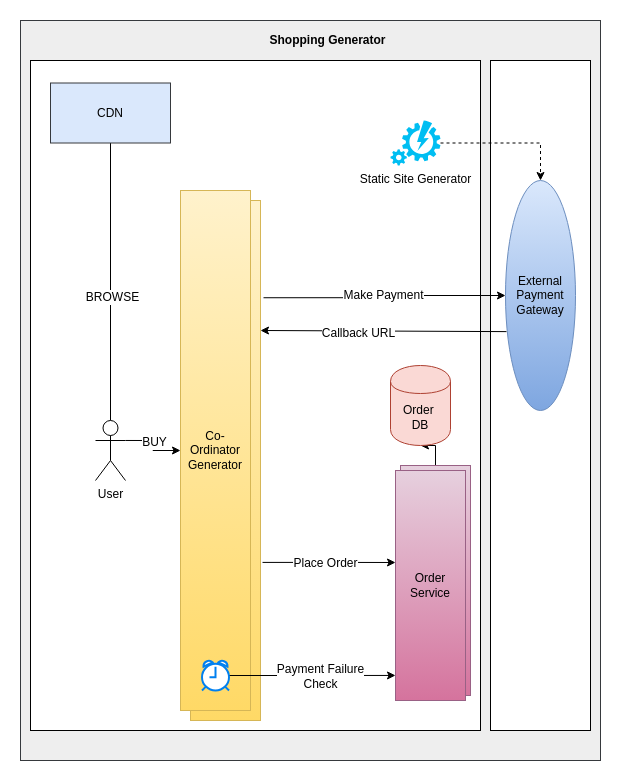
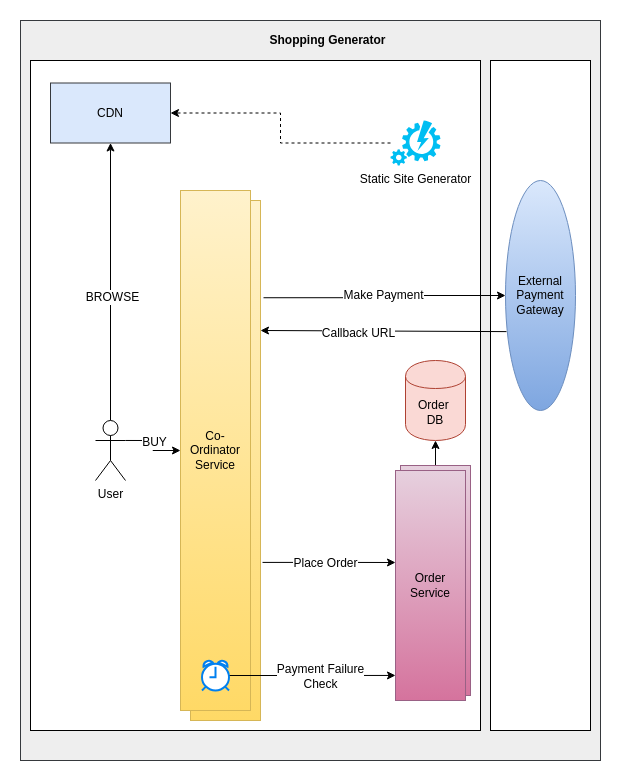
(533, 143) -> (281, 132)
(111, 148) -> (111, 151)
(421, 406) -> (436, 401)
(216, 451) -> (216, 451)
